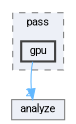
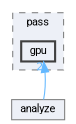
(31, 77) -> (45, 86)
